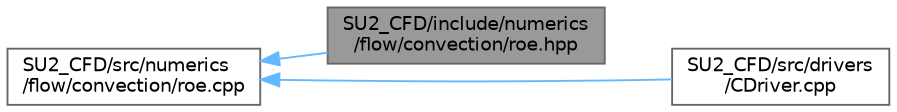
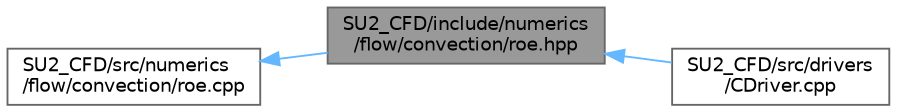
(476, 81) -> (648, 59)
